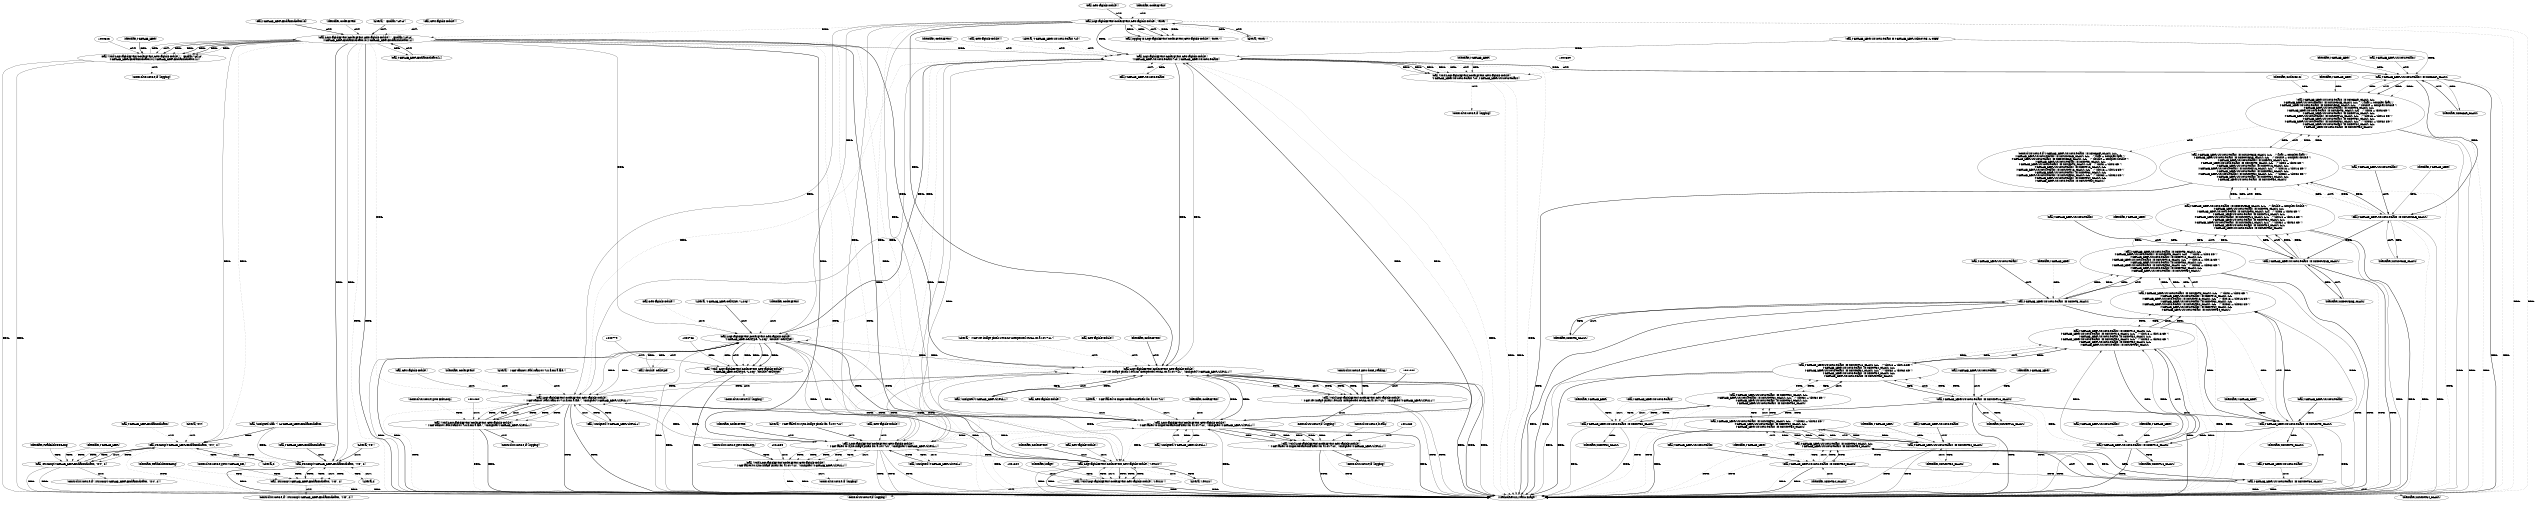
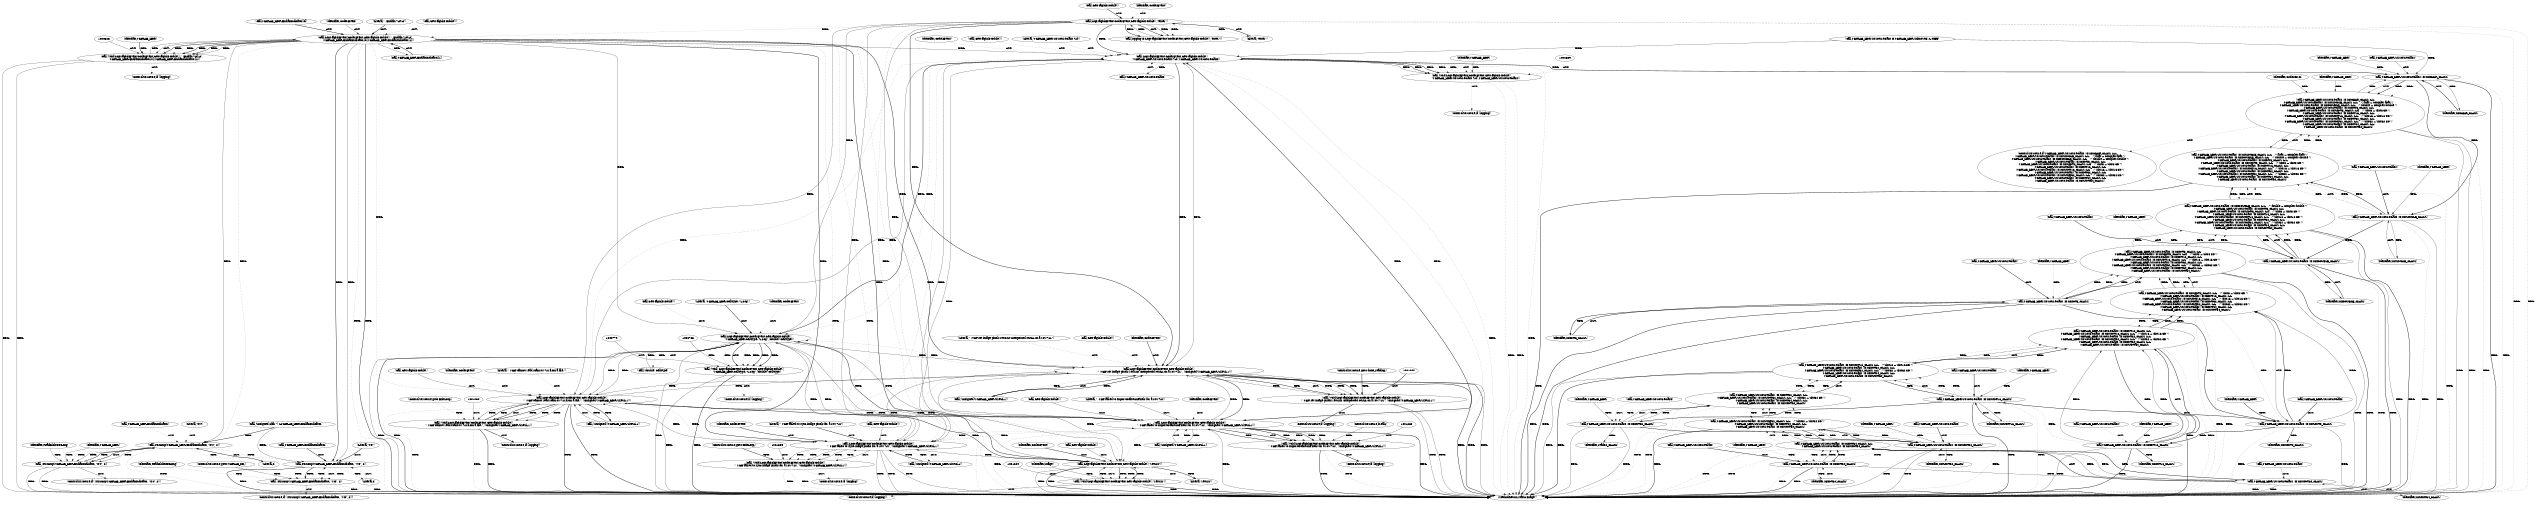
(2322, 281) -> (2322, 281)
(1601, 445) -> (1601, 445)
(2318, 453) -> (2354, 487)
none -> (1818, 473)
